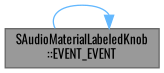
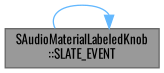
(82, 48) -> (82, 48)
